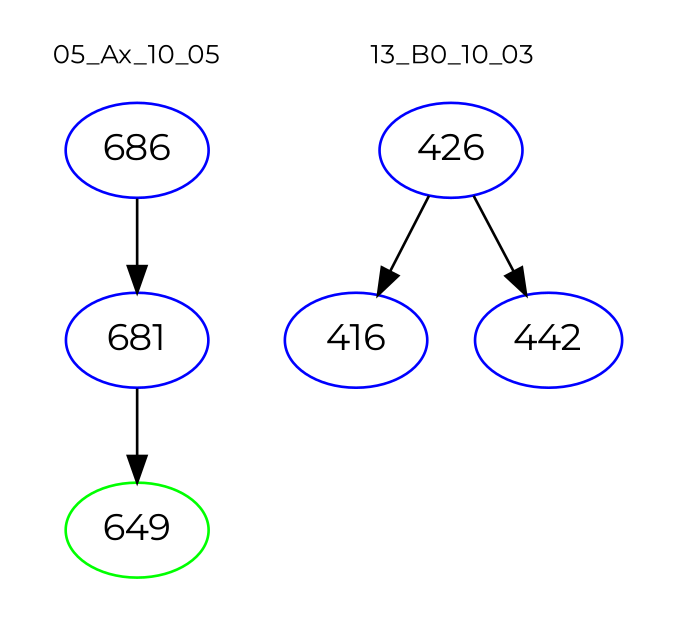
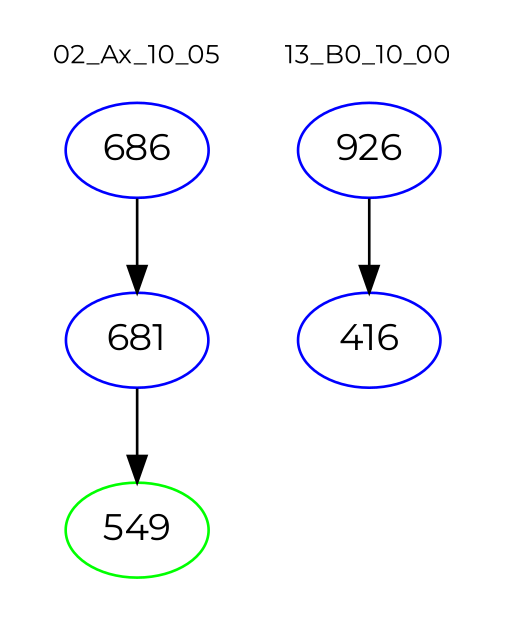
(137, 57) -> (137, 57)
(454, 57) -> (369, 57)
(451, 150) -> (369, 150)
(549, 340) -> none
(137, 530) -> (137, 530)
